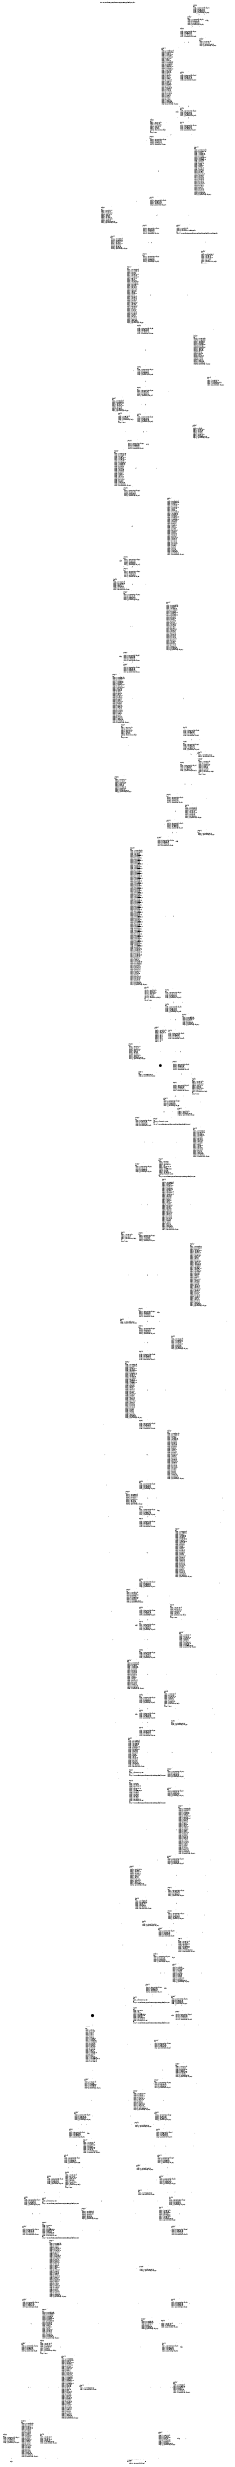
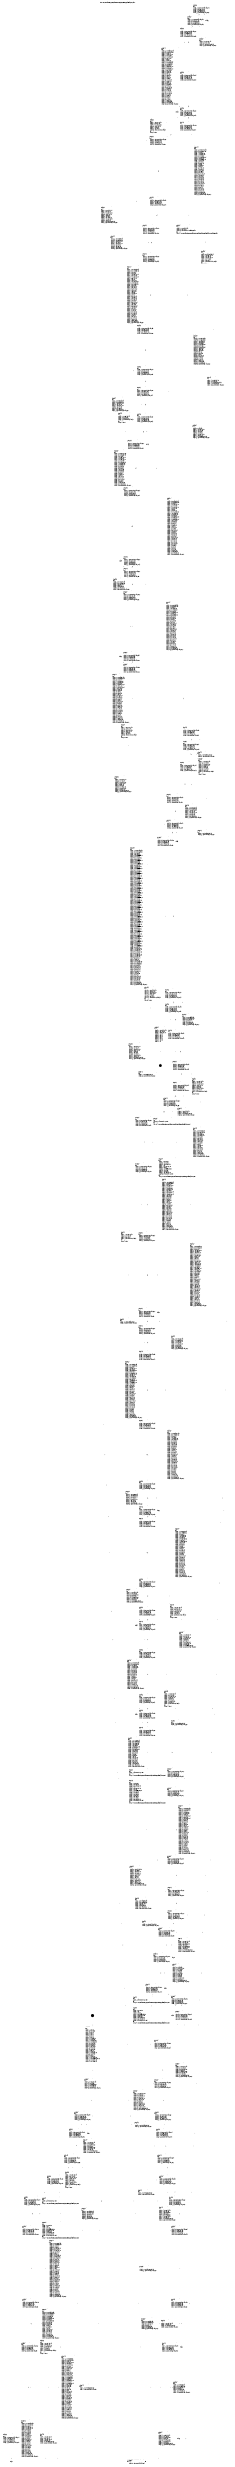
(145, 2168) -> none
